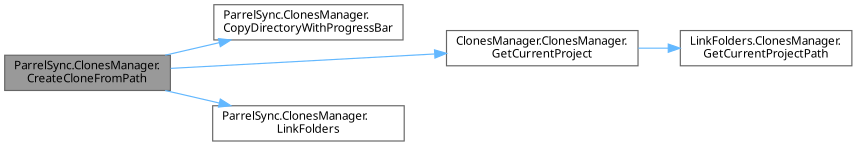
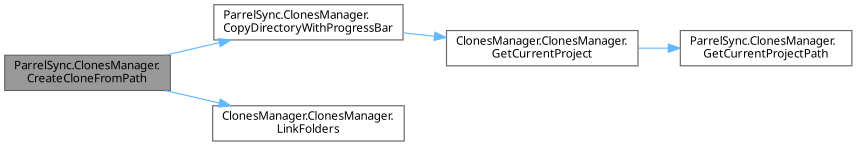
(766, 48) -> (766, 48)
(302, 61) -> (419, 35)
(308, 123) -> (308, 123)
